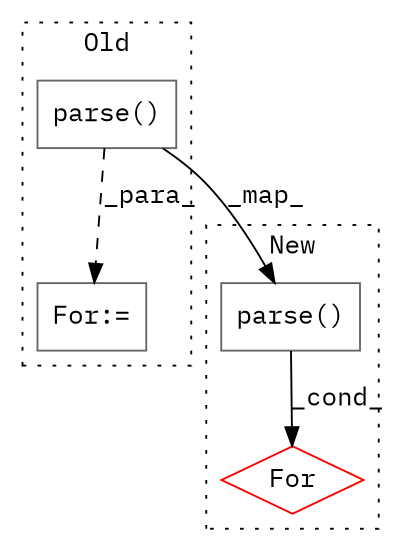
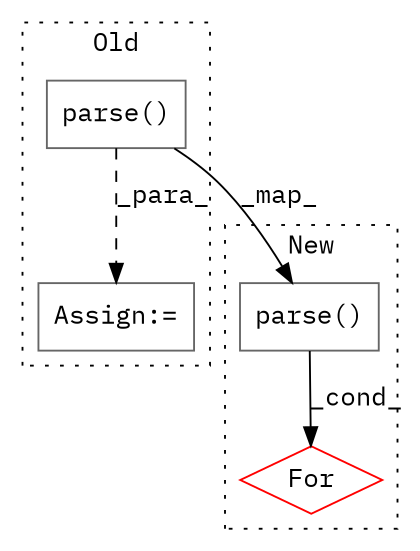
(92, 317) -> (116, 317)
